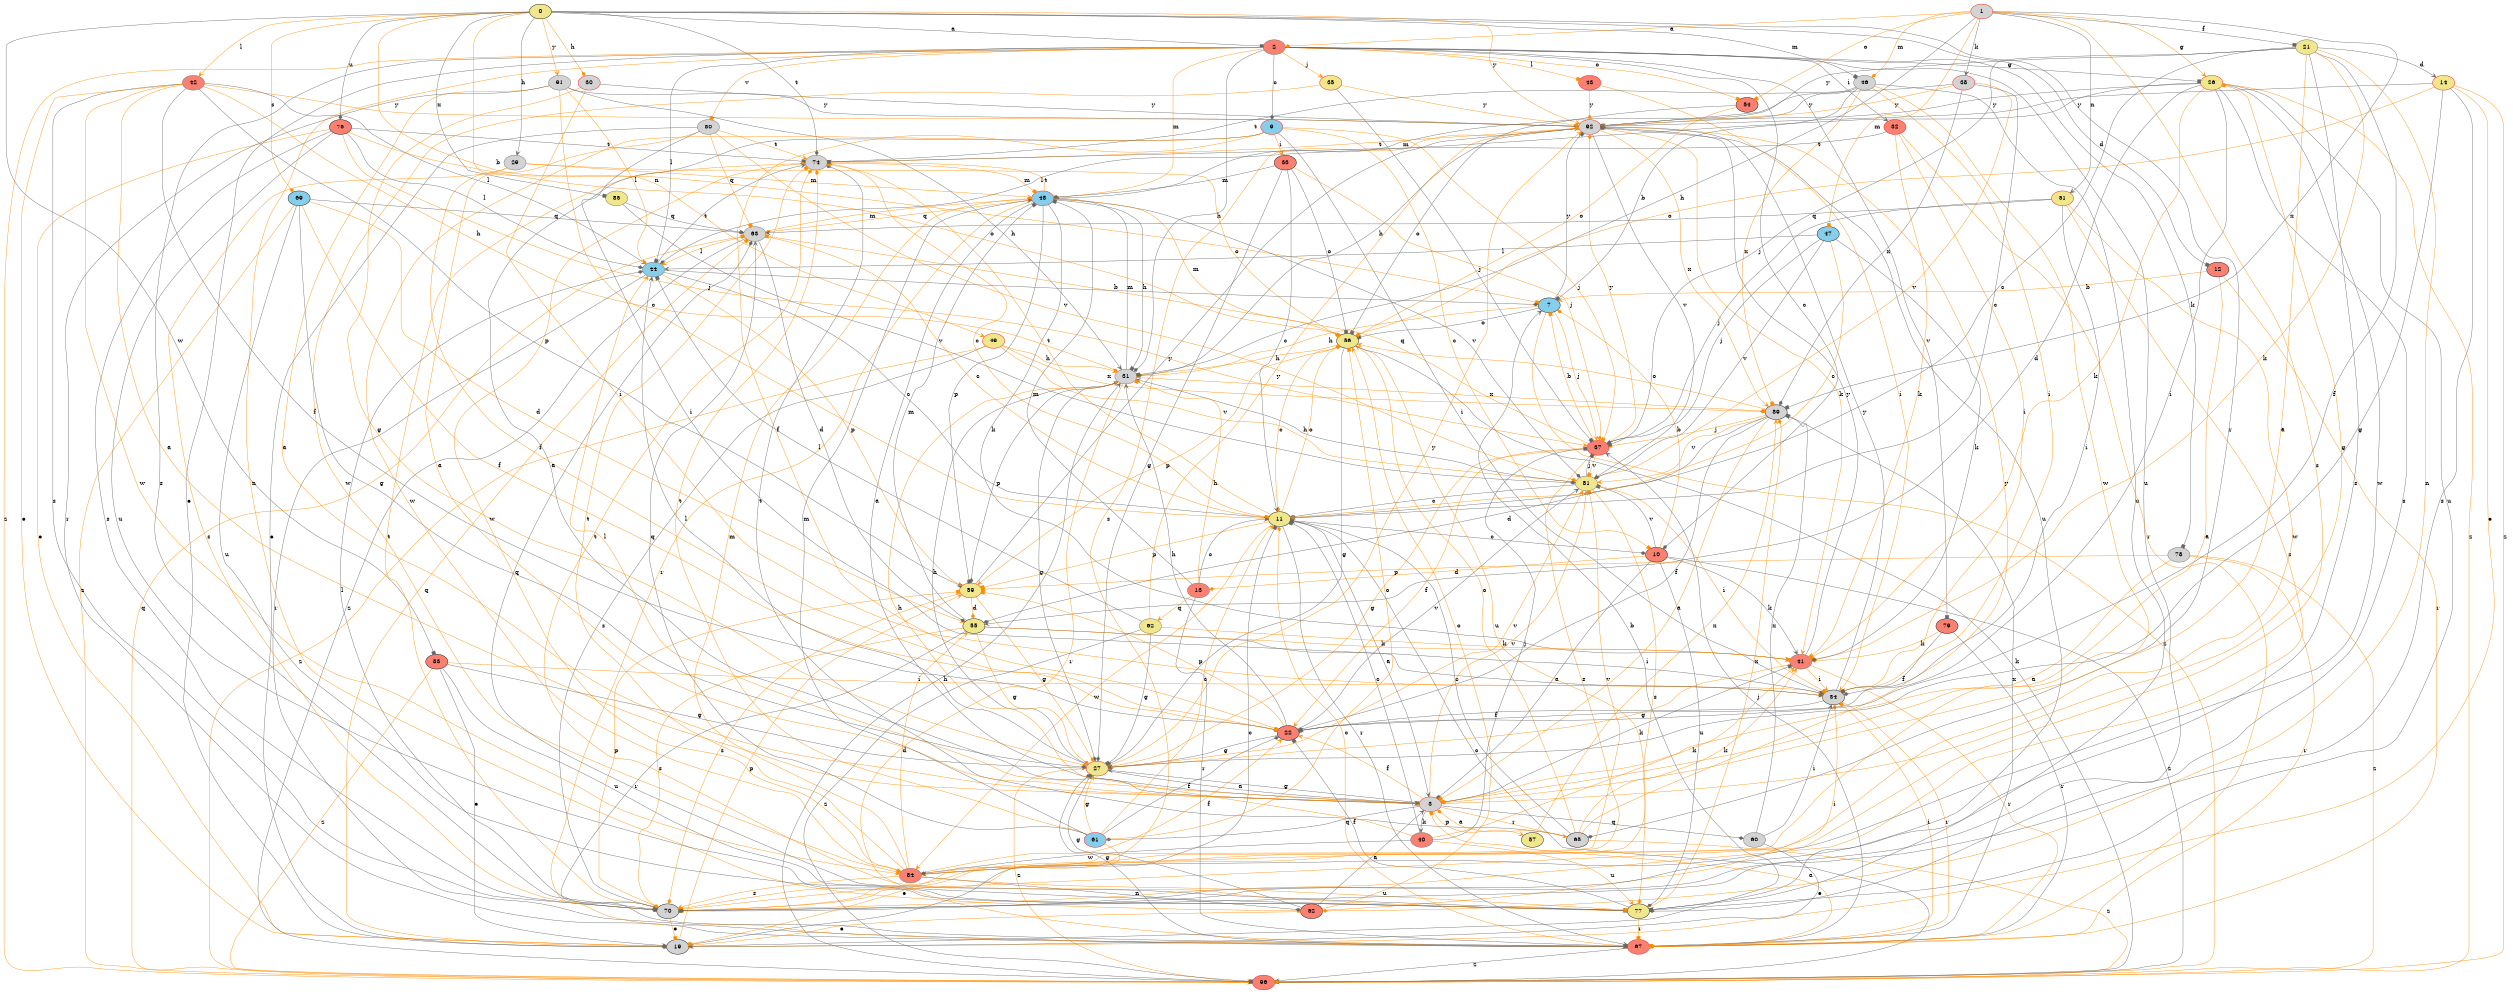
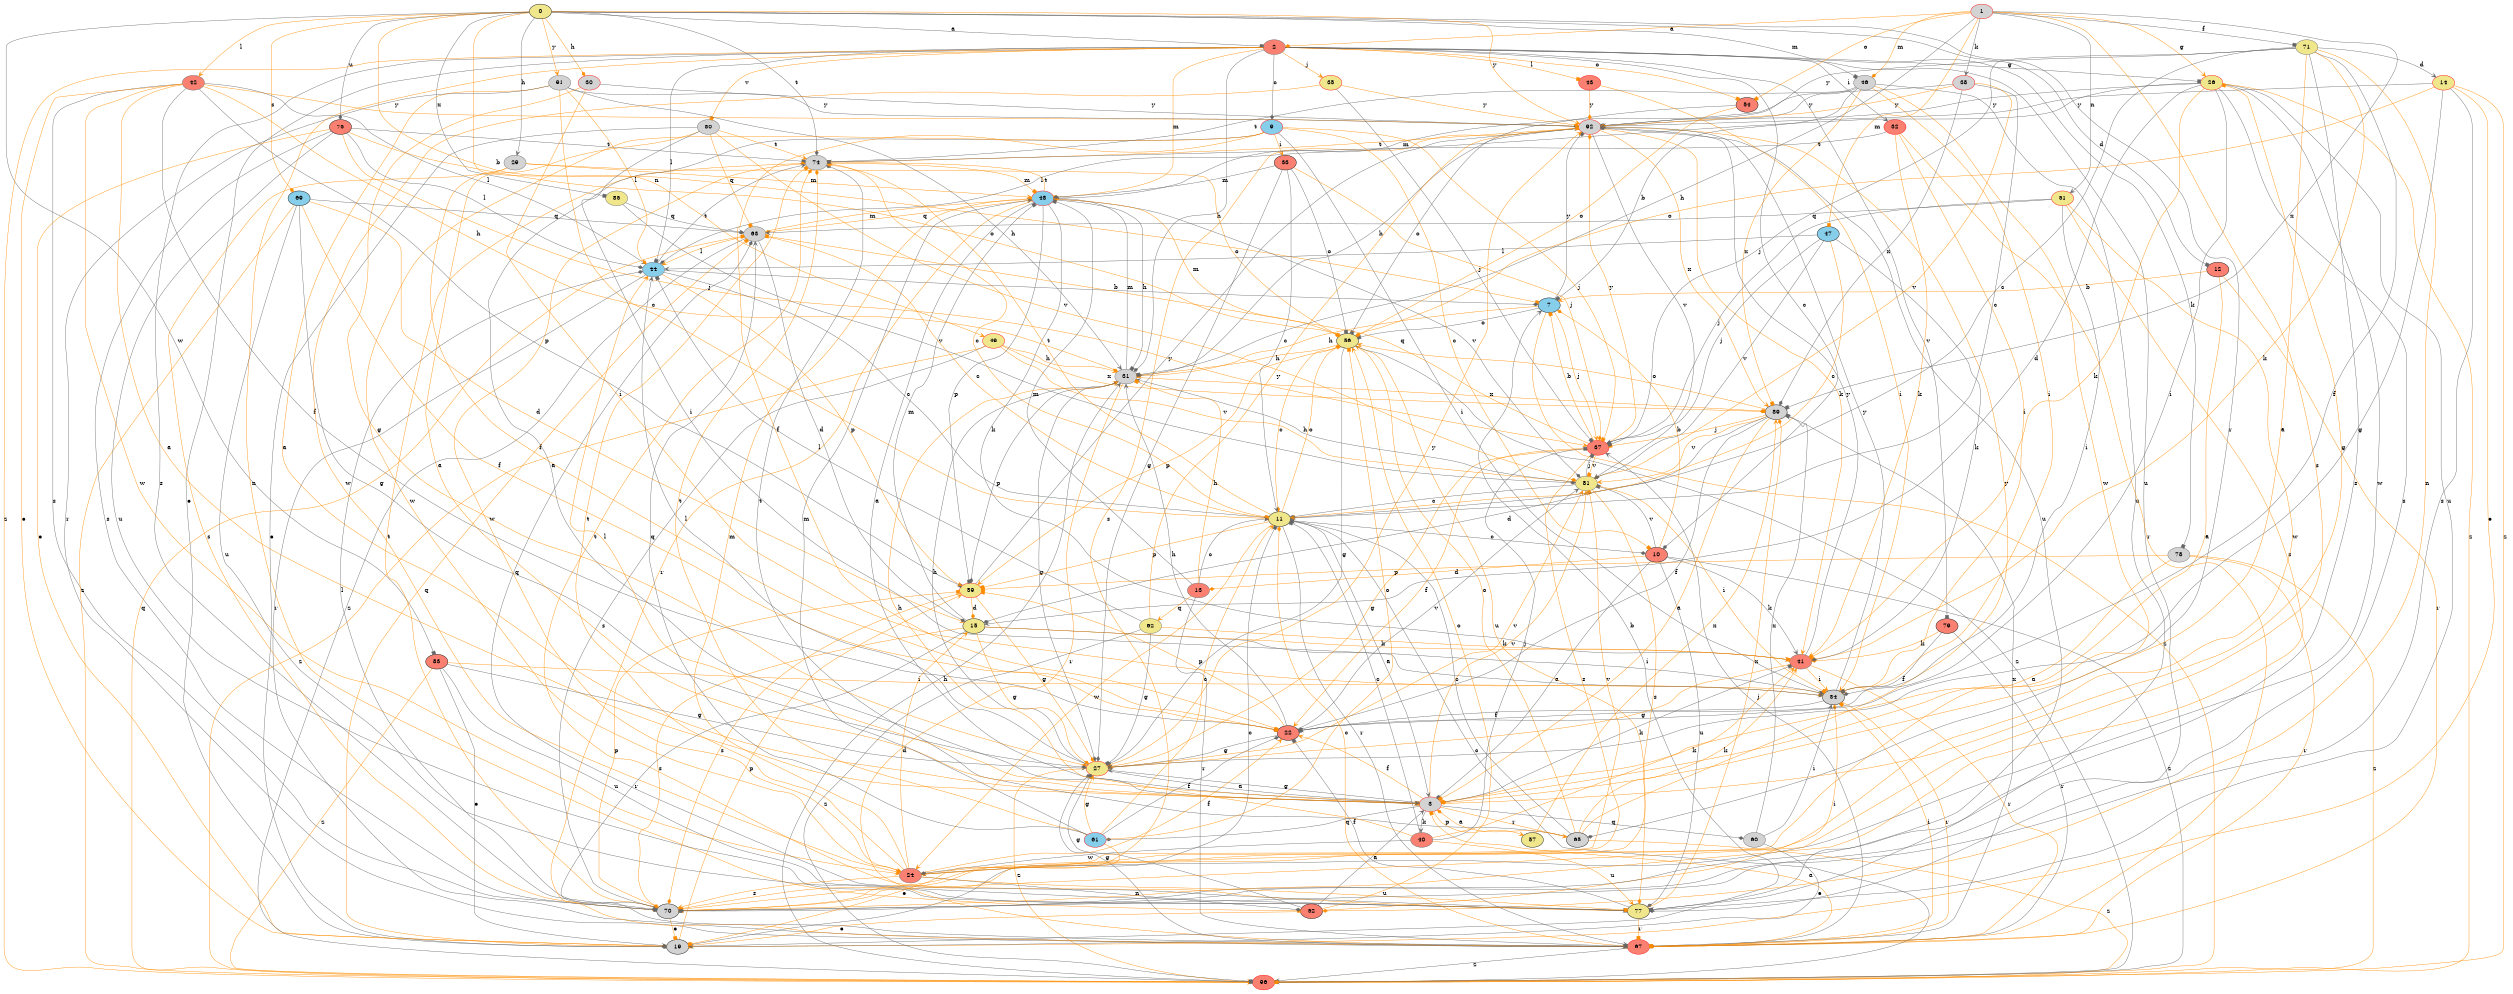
(2307, 47) -> (2307, 47)
(974, 626) -> (974, 626)
(2017, 662) -> (2017, 662)
(910, 876) -> (910, 876)
